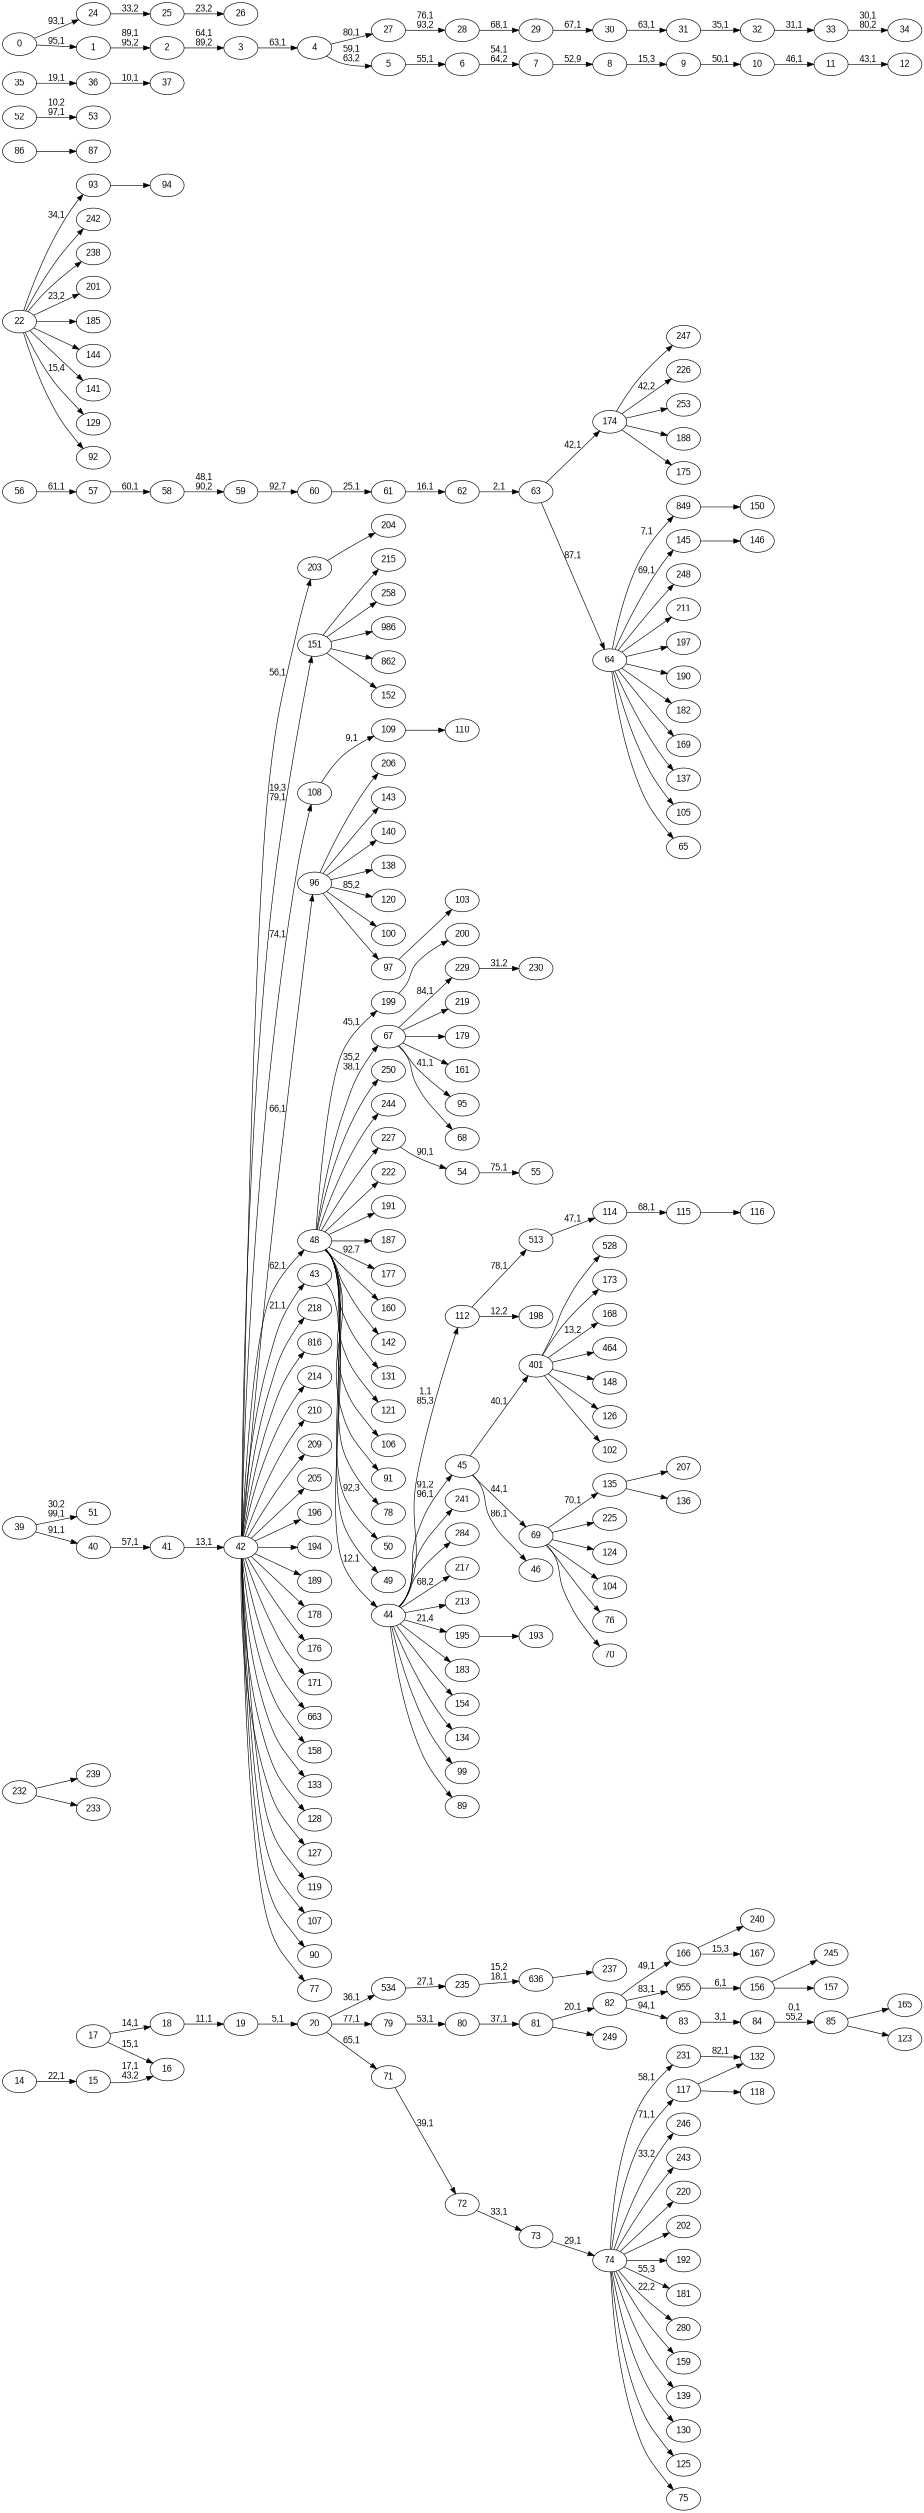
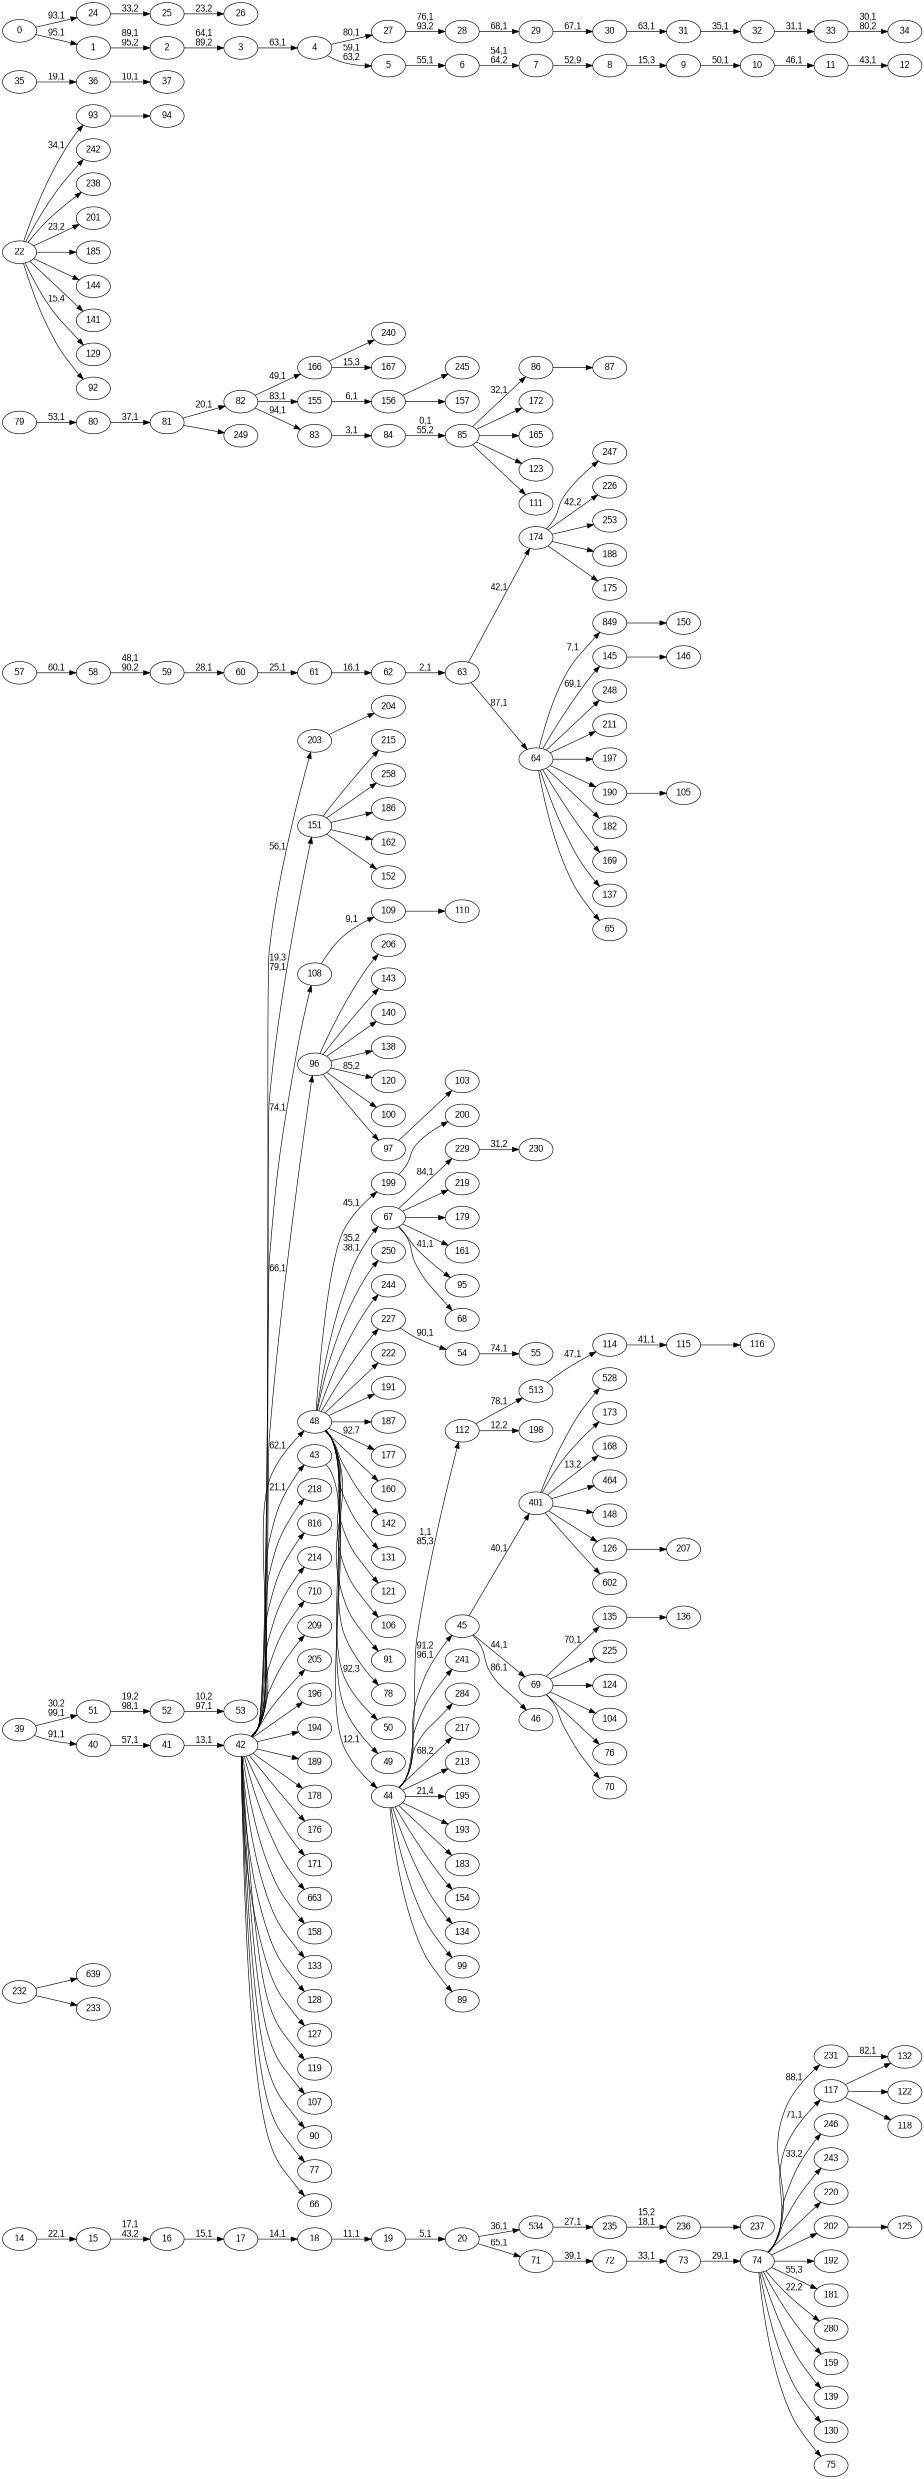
none -> (536, 402)
none -> (497, 404)
(278, 487) -> (204, 668)
(20, 492) -> none
none -> (536, 504)
(388, 628) -> (388, 809)
(388, 662) -> (388, 843)
(635, 738) -> (643, 793)
(499, 1168) -> (499, 1349)
(647, 1208) -> (647, 1340)
(315, 1411) -> (315, 1592)
(610, 1451) -> (610, 1583)
(644, 1477) -> (643, 1549)
(496, 1636) -> (422, 1812)
none -> (127, 1711)
(93, 1775) -> (93, 1975)
(536, 1980) -> (684, 2227)
(684, 1988) -> (315, 402)
(348, 2024) -> none
(127, 2051) -> (201, 2239)
(647, 2078) -> (794, 2078)
none -> (905, 2092)
none -> (315, 2205)
(627, 2366) -> (865, 2227)
